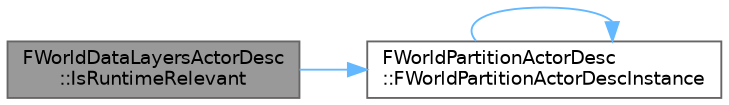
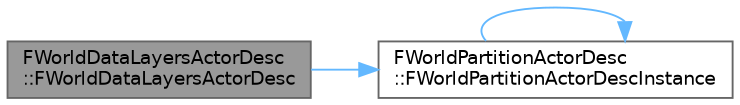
(153, 70) -> (159, 70)
